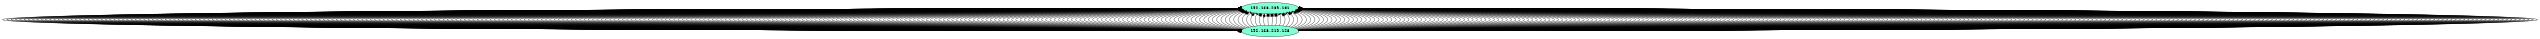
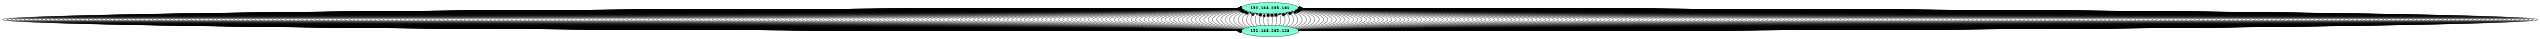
(1270, 31) -> (1270, 31)
